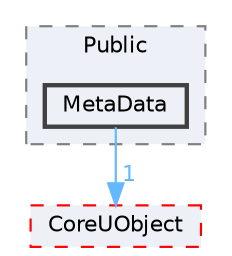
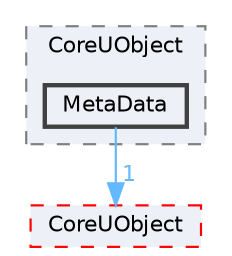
(116, 47) -> (116, 47)
